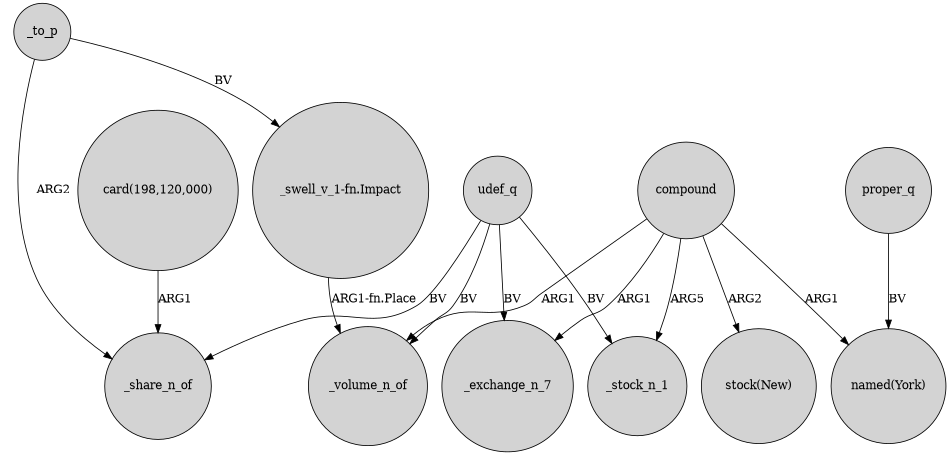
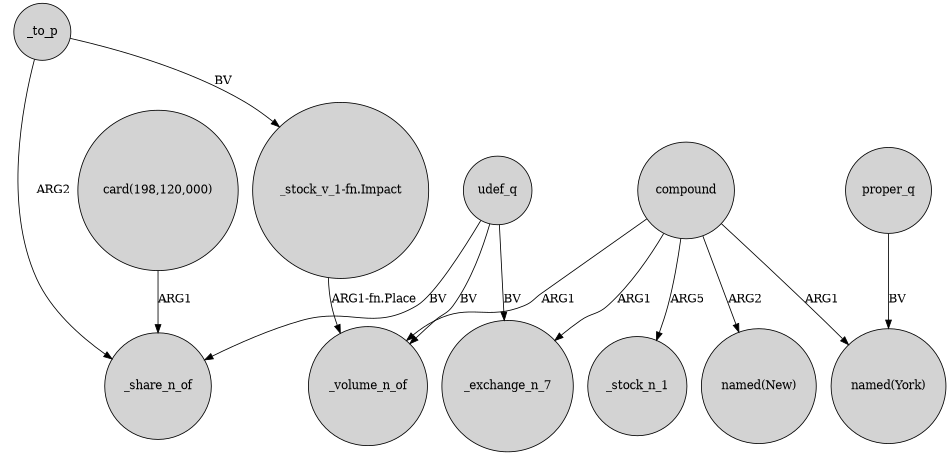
(341, 190) -> (341, 190)
(561, 269) -> none
(759, 386) -> (759, 386)
